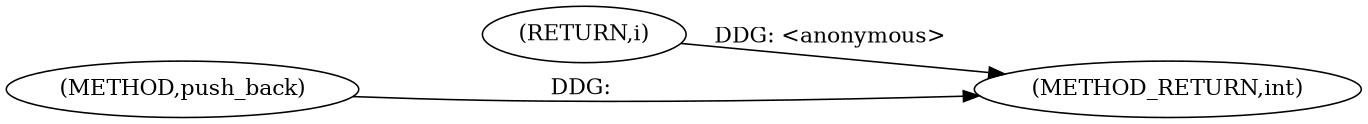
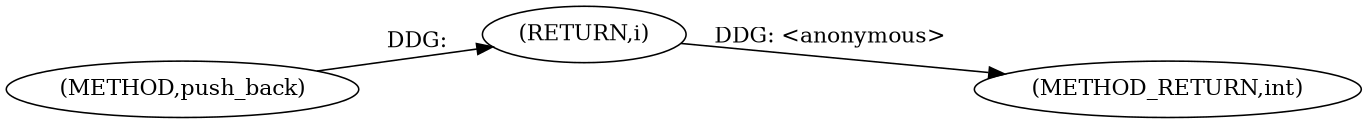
(658, 101) -> (397, 60)
